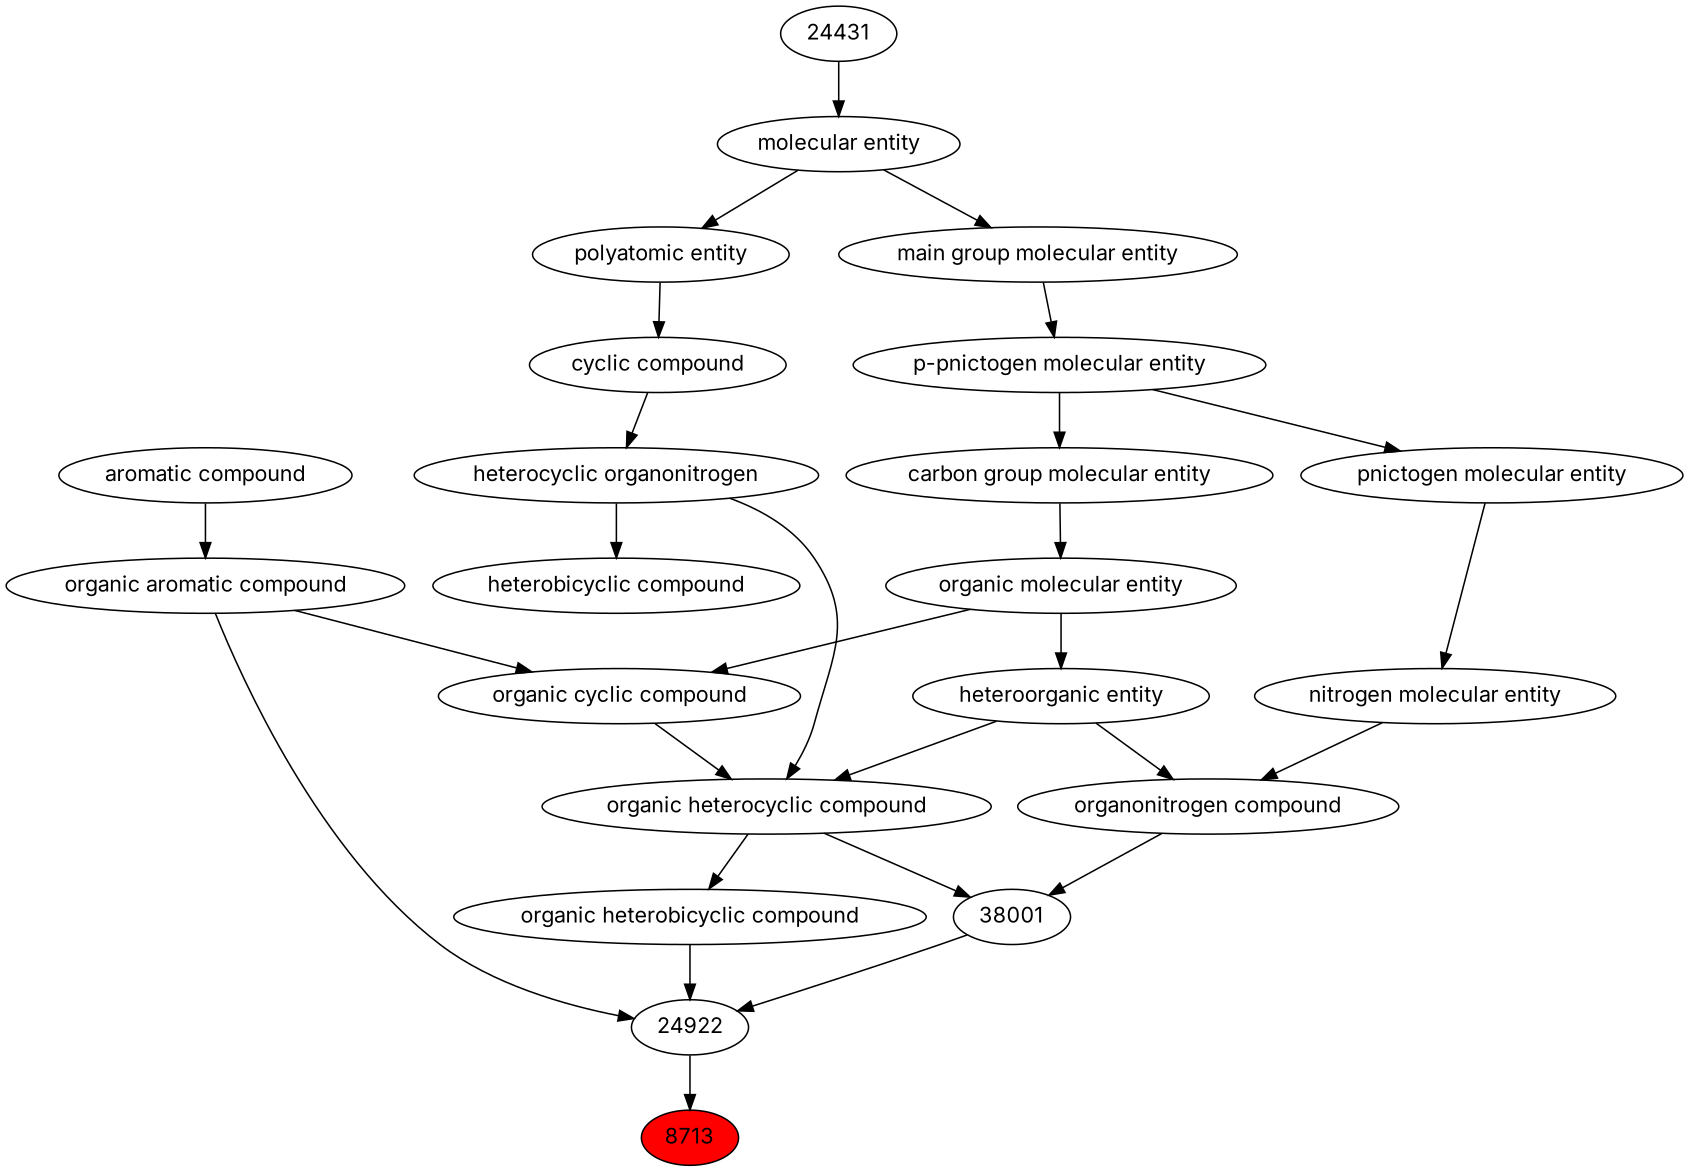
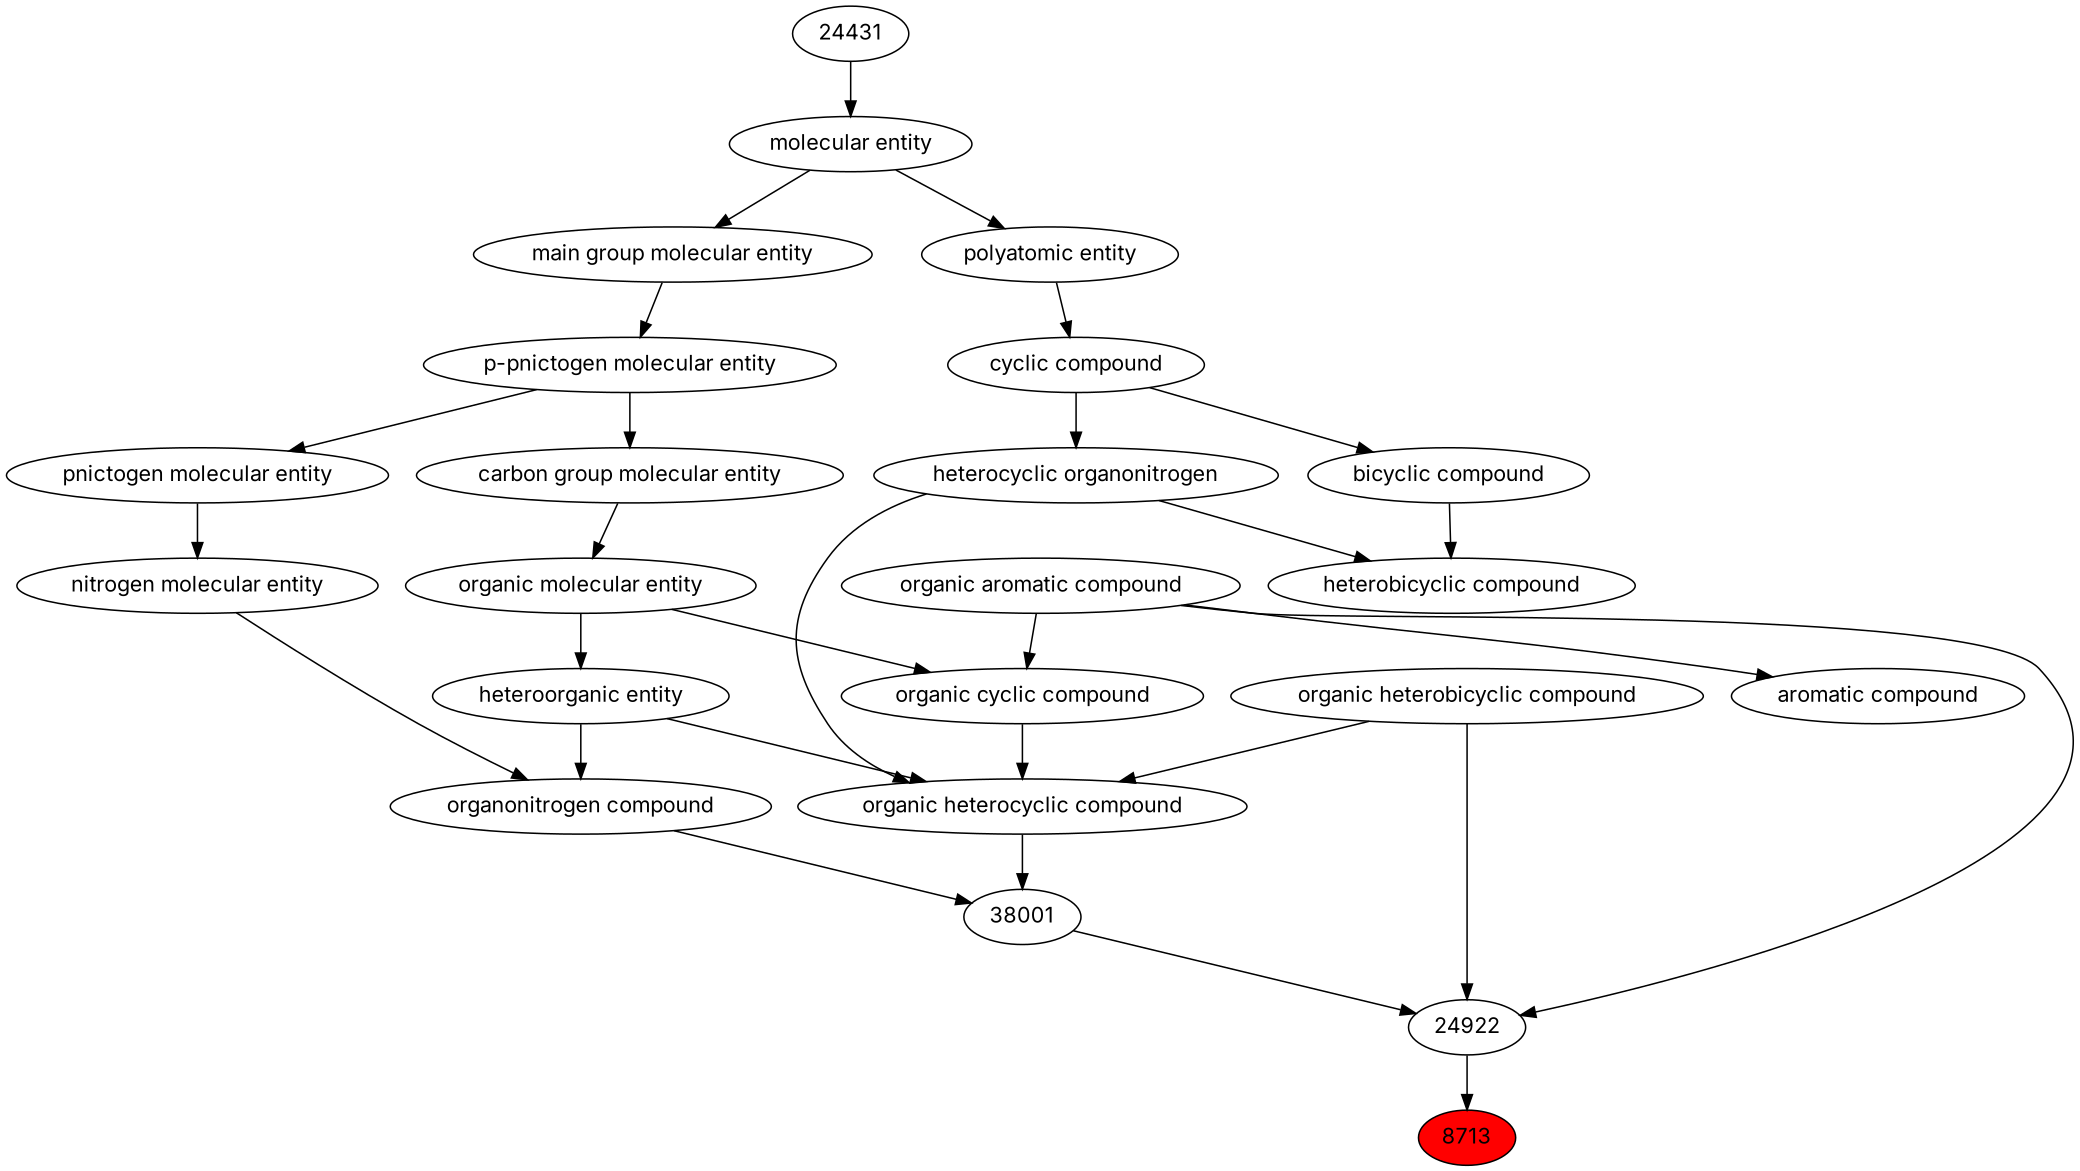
none -> (1449, 475)
(205, 523) -> (1471, 638)
(733, 855) -> (1252, 750)
